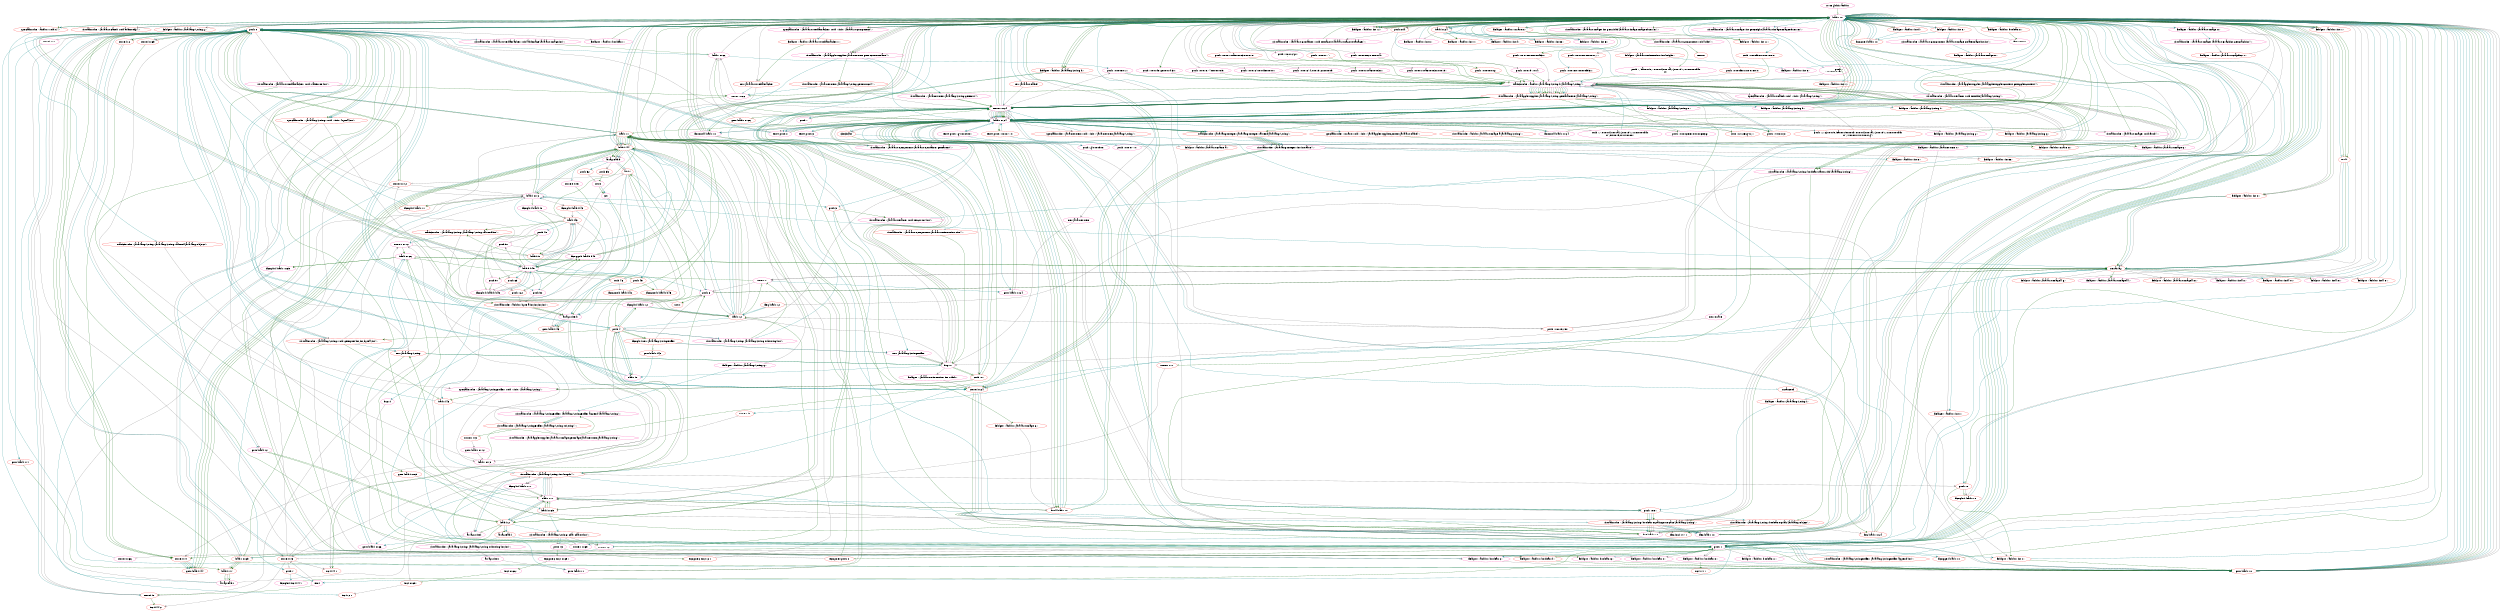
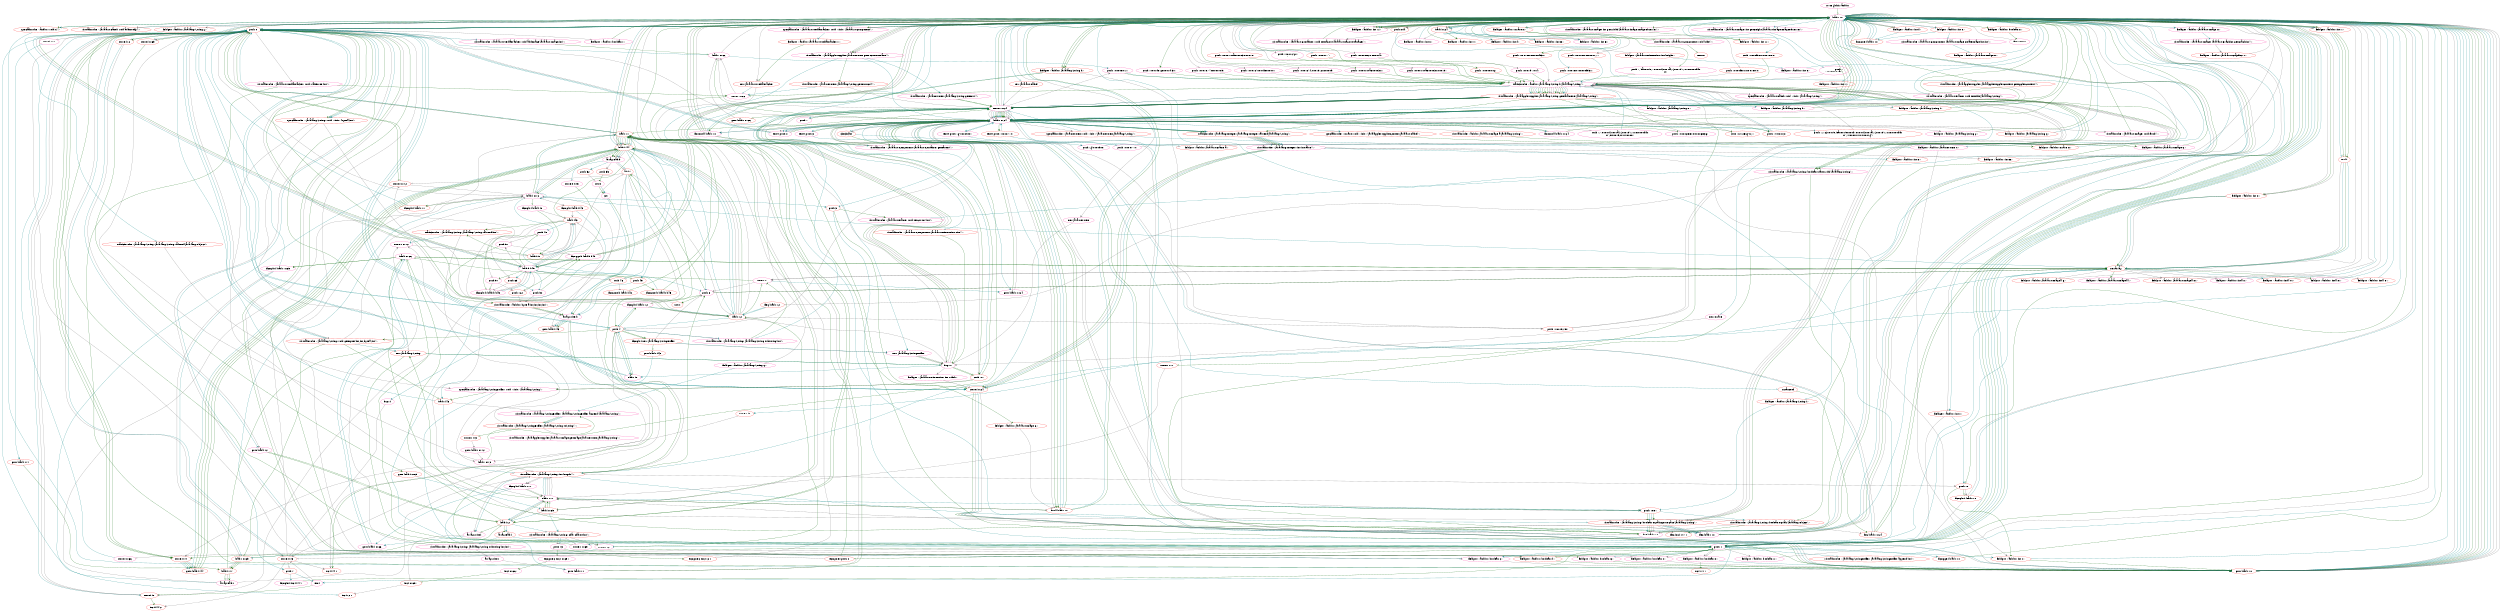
(403, 250) -> (281, 389)
